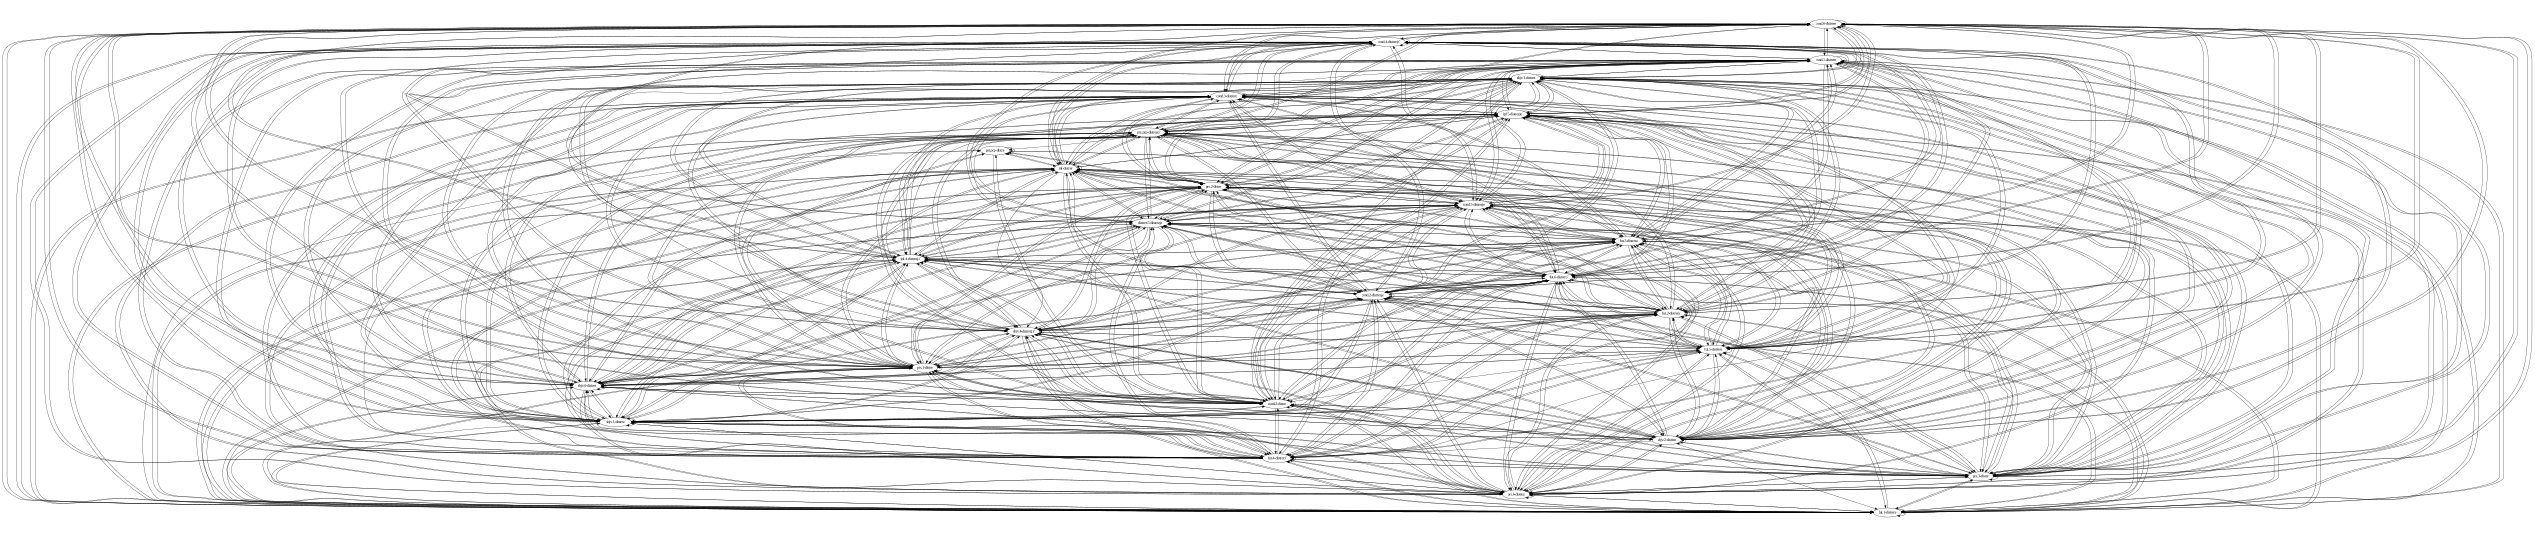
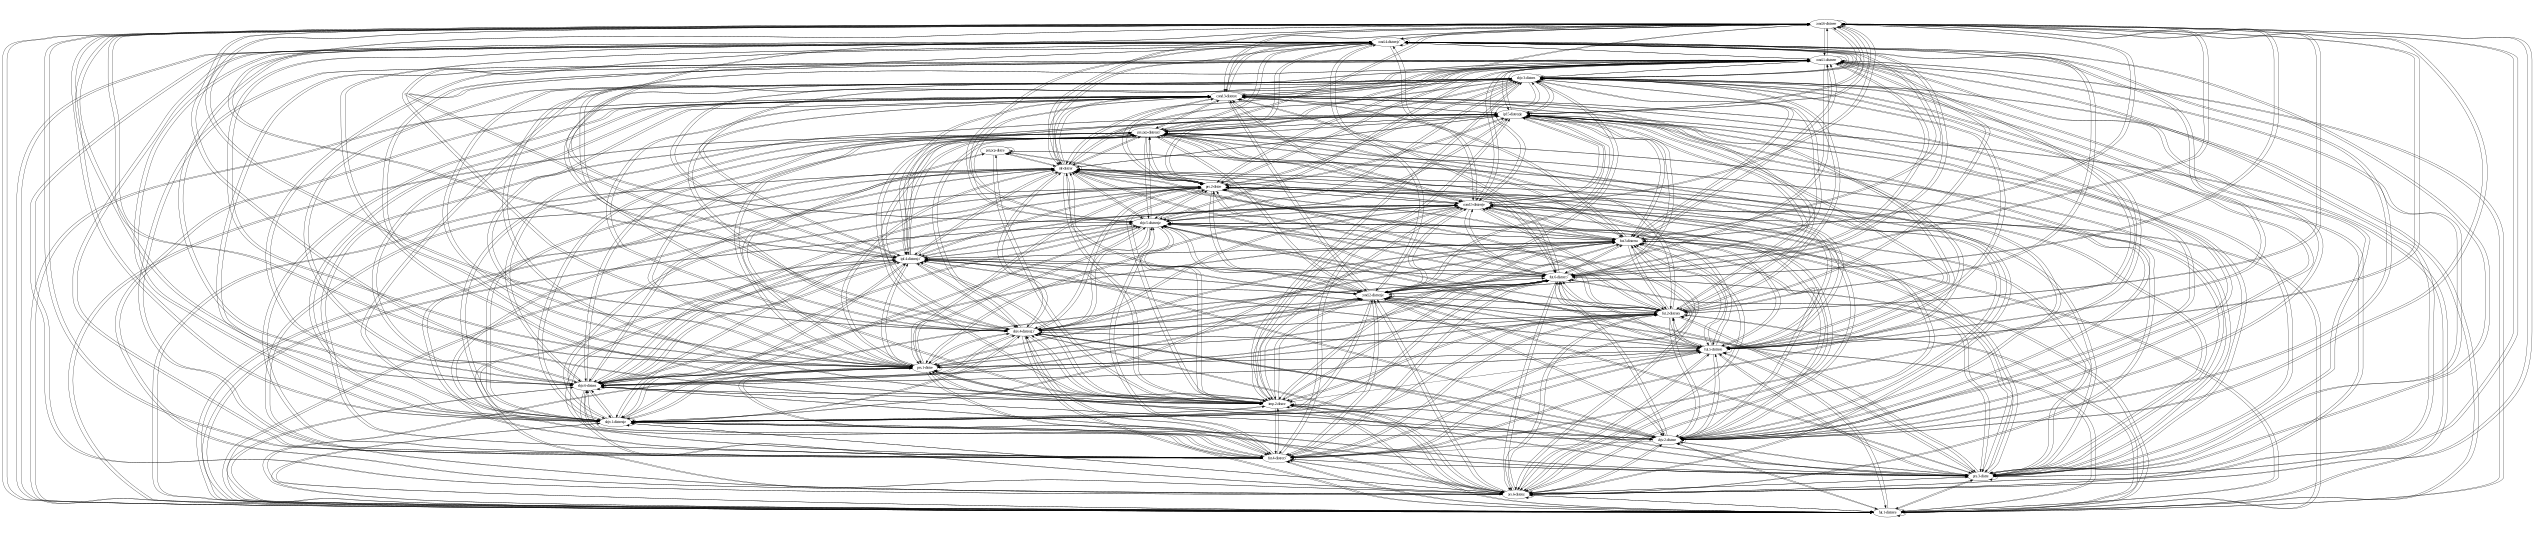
none -> (1790, 50)
(1074, 144) -> (960, 146)
none -> (592, 194)
(1150, 223) -> (1150, 223)
none -> (1003, 245)
(1277, 404) -> (1277, 404)
(615, 422) -> (615, 422)
(448, 432) -> (1952, 294)
(143, 437) -> (1779, 476)
